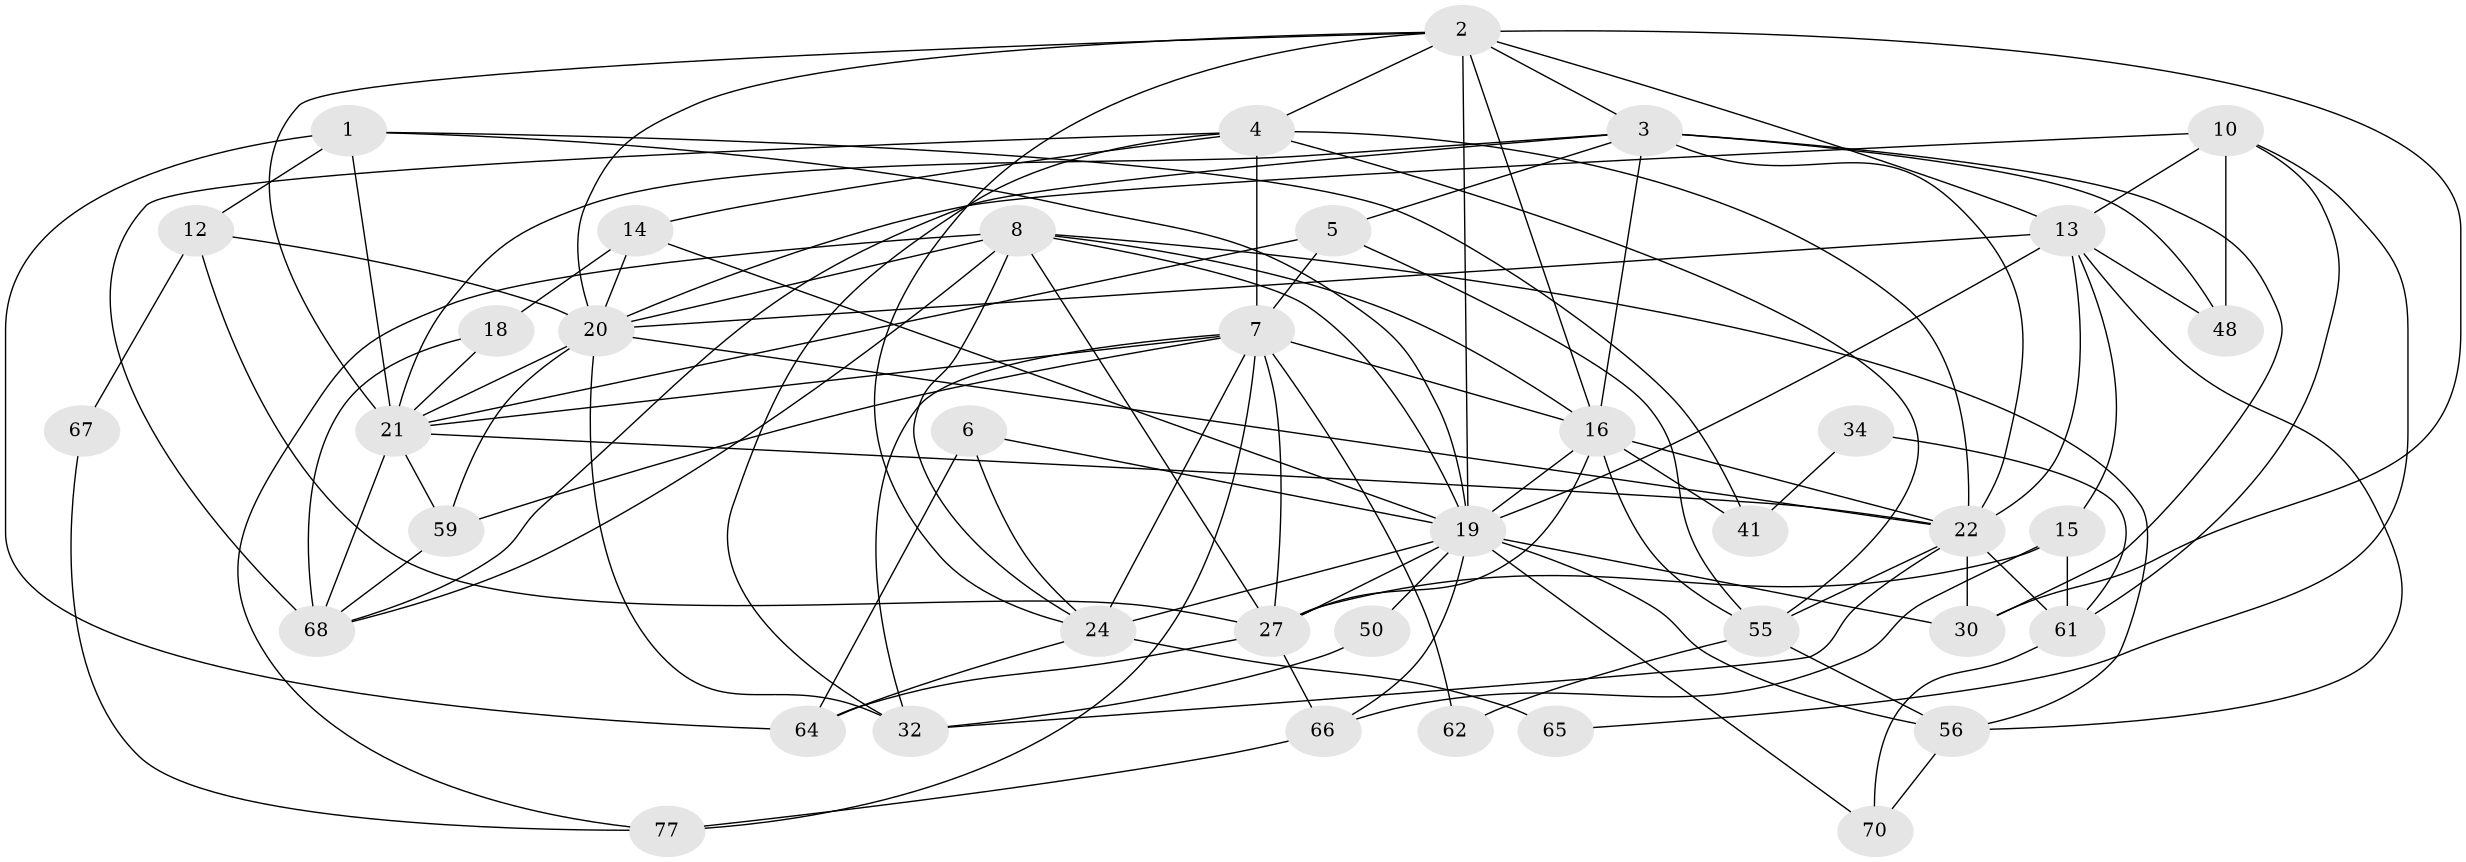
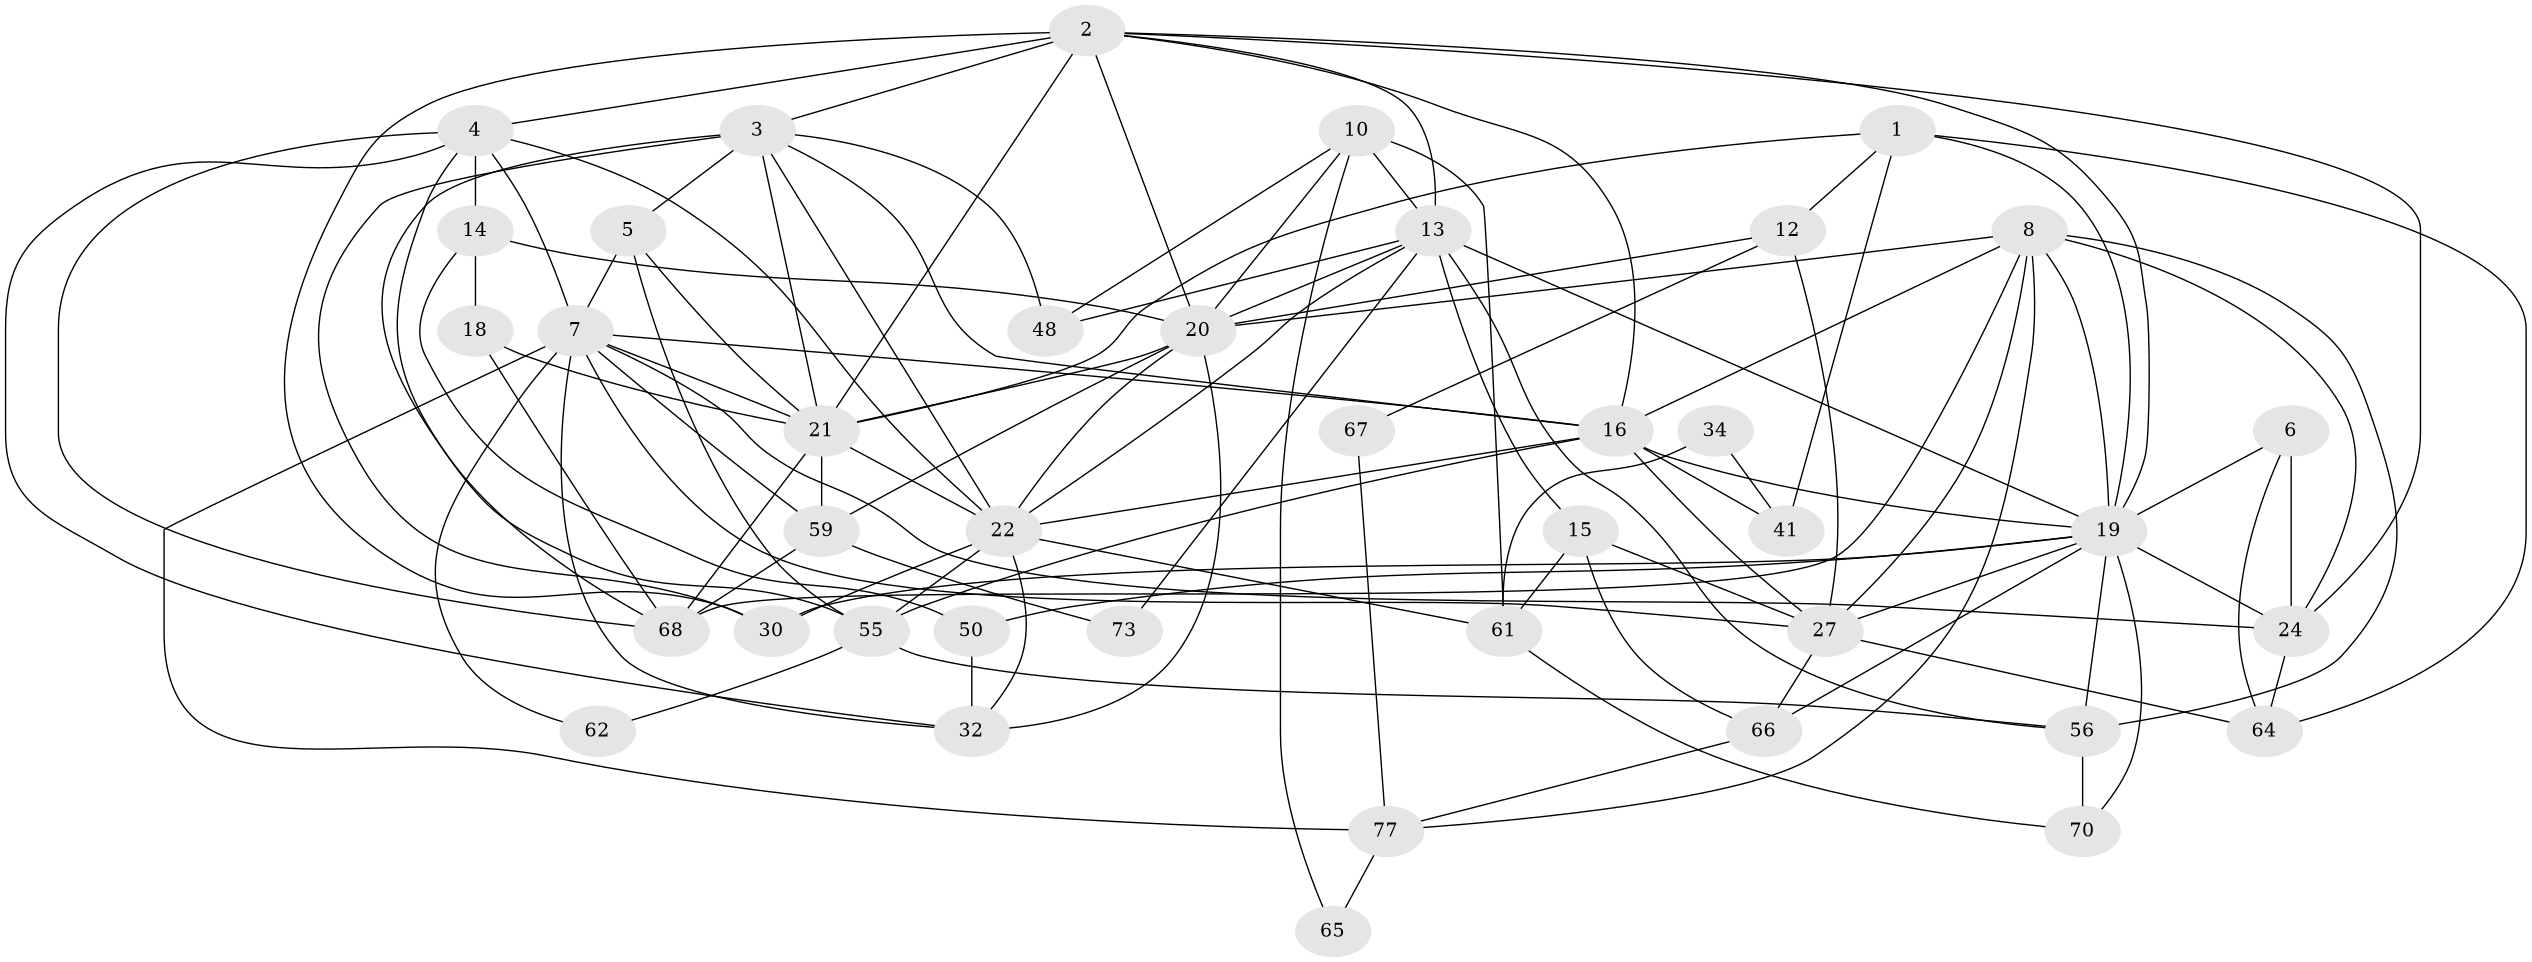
(1052, 381) -> (618, 523)
none -> (1125, 631)
(1332, 672) -> (1360, 881)
